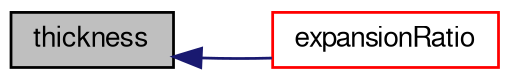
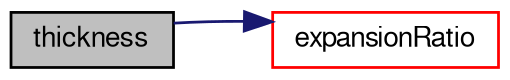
(237, 59) -> (209, 22)
